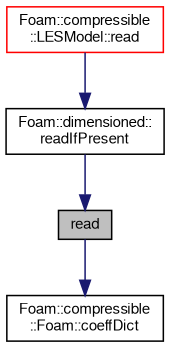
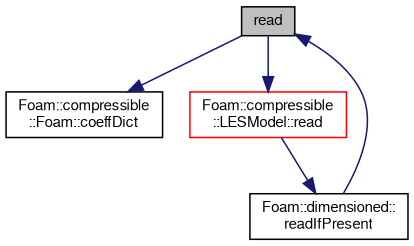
none -> (268, 56)
